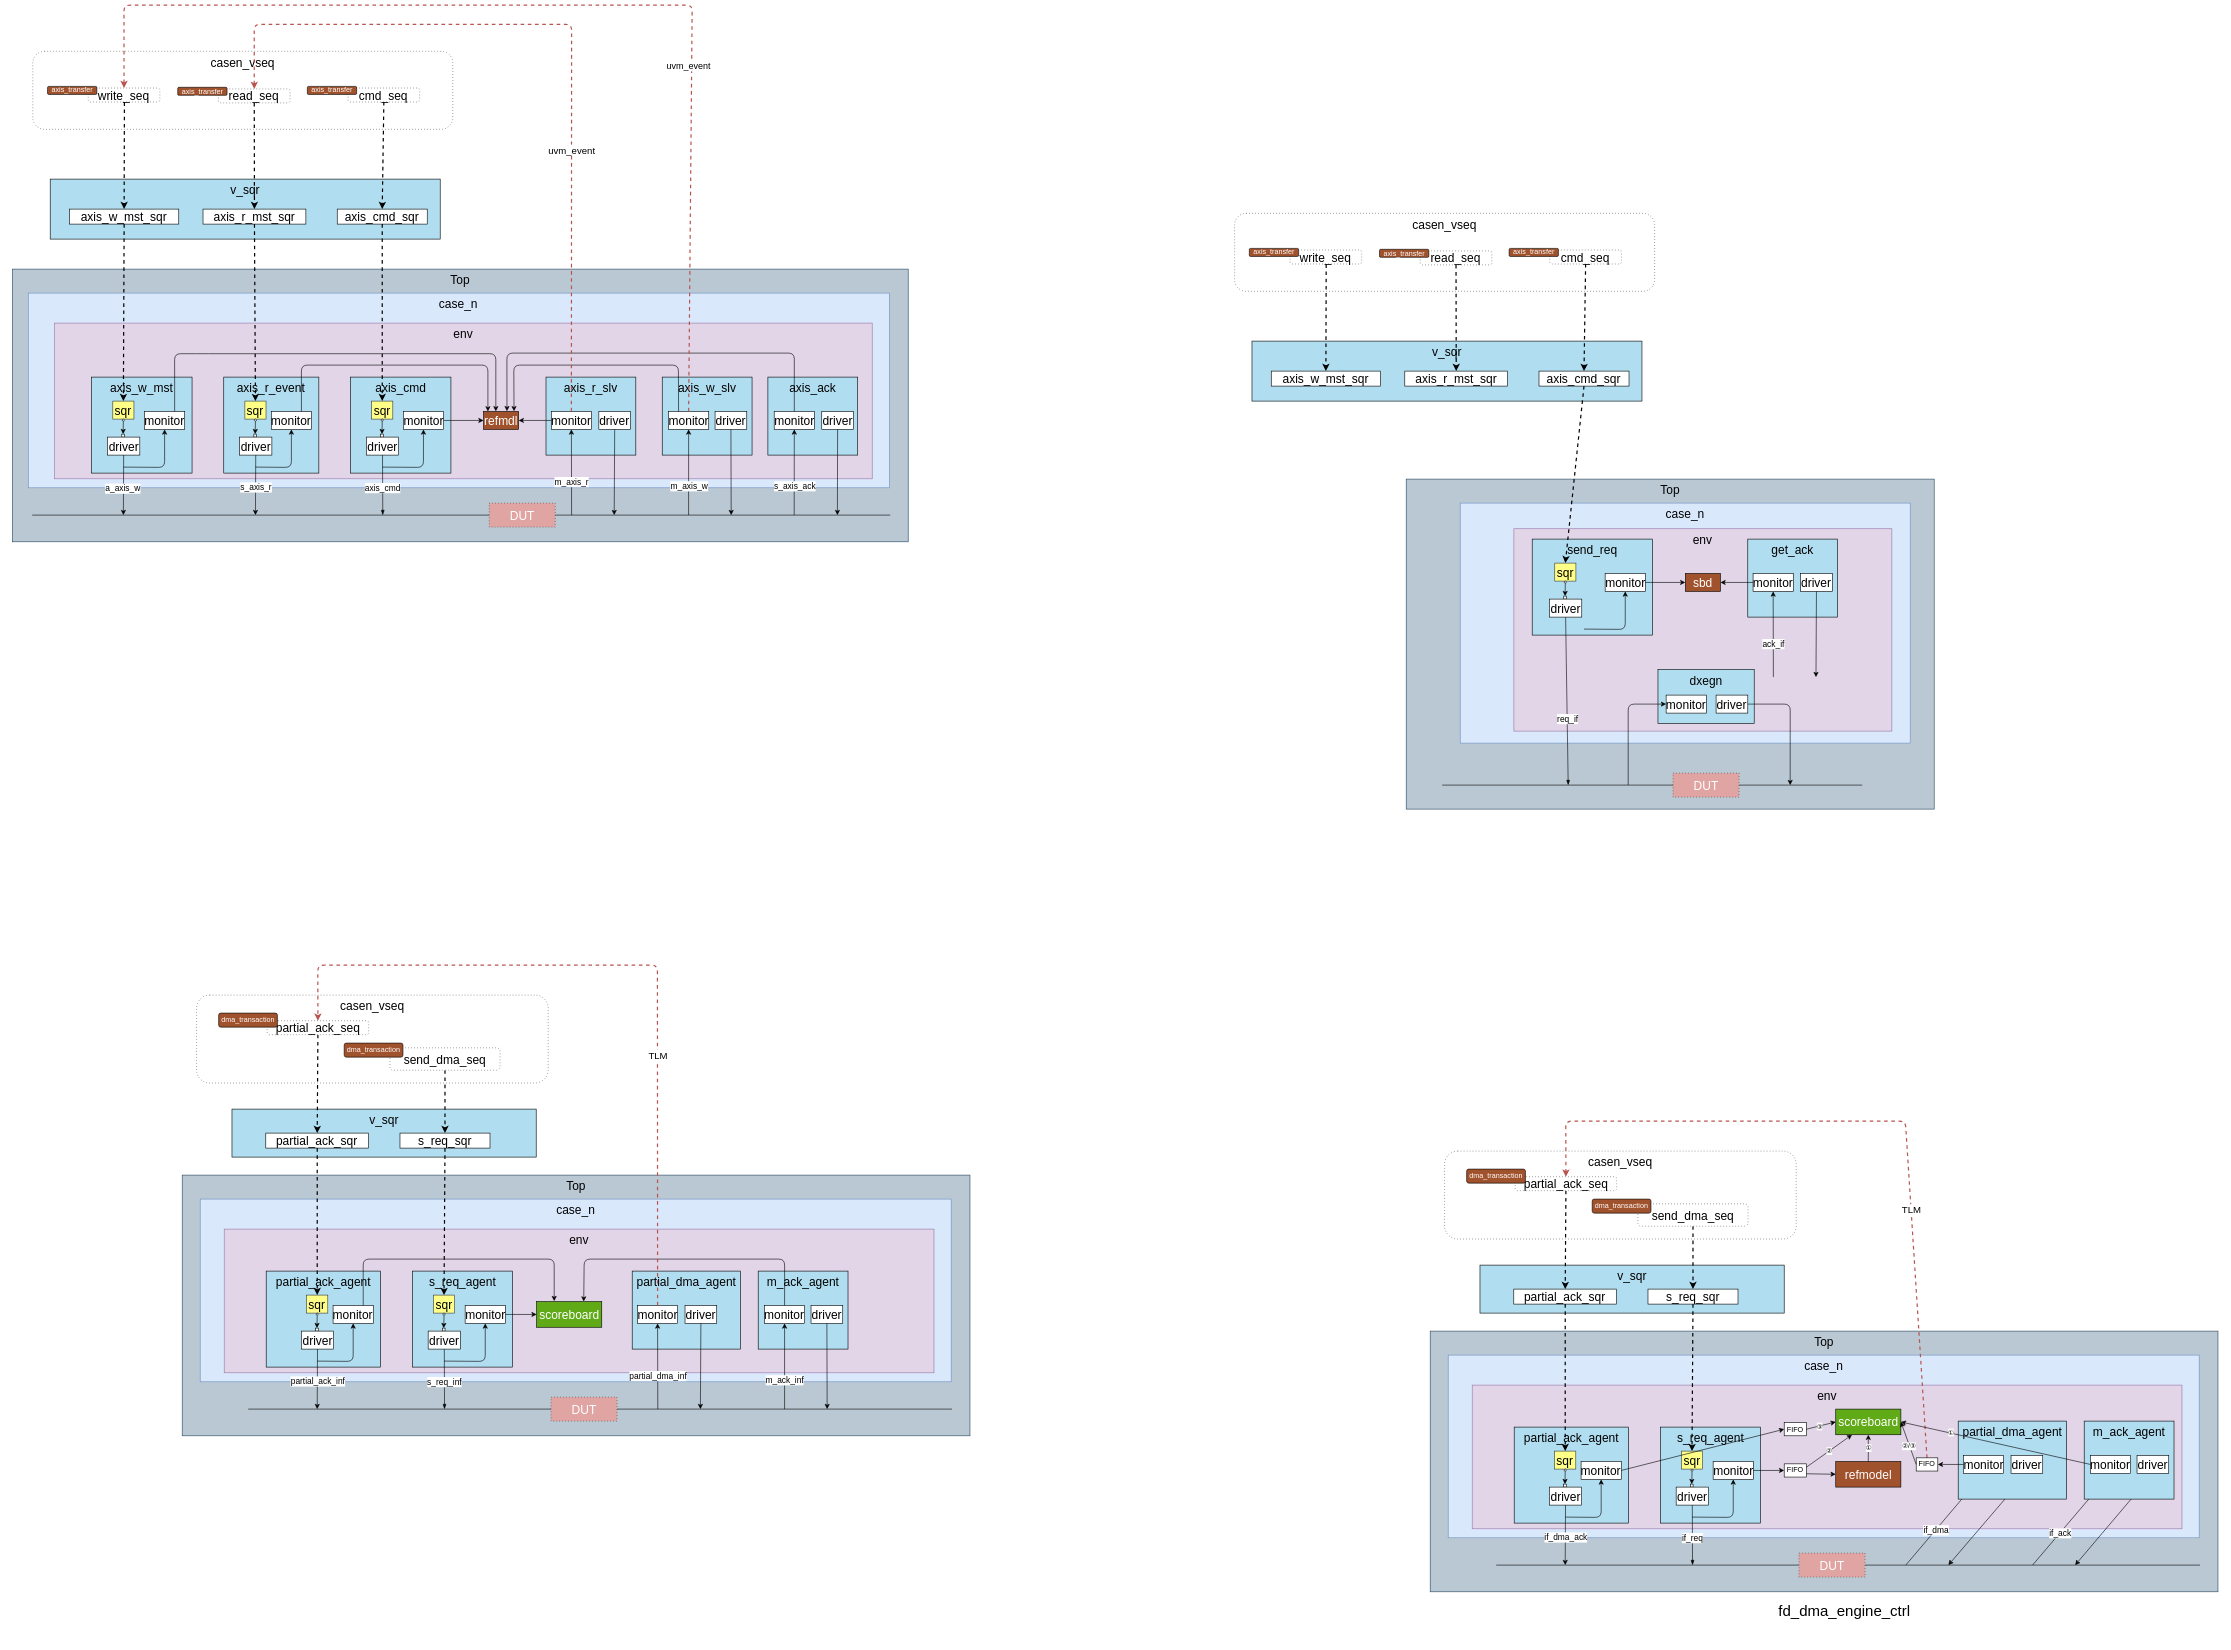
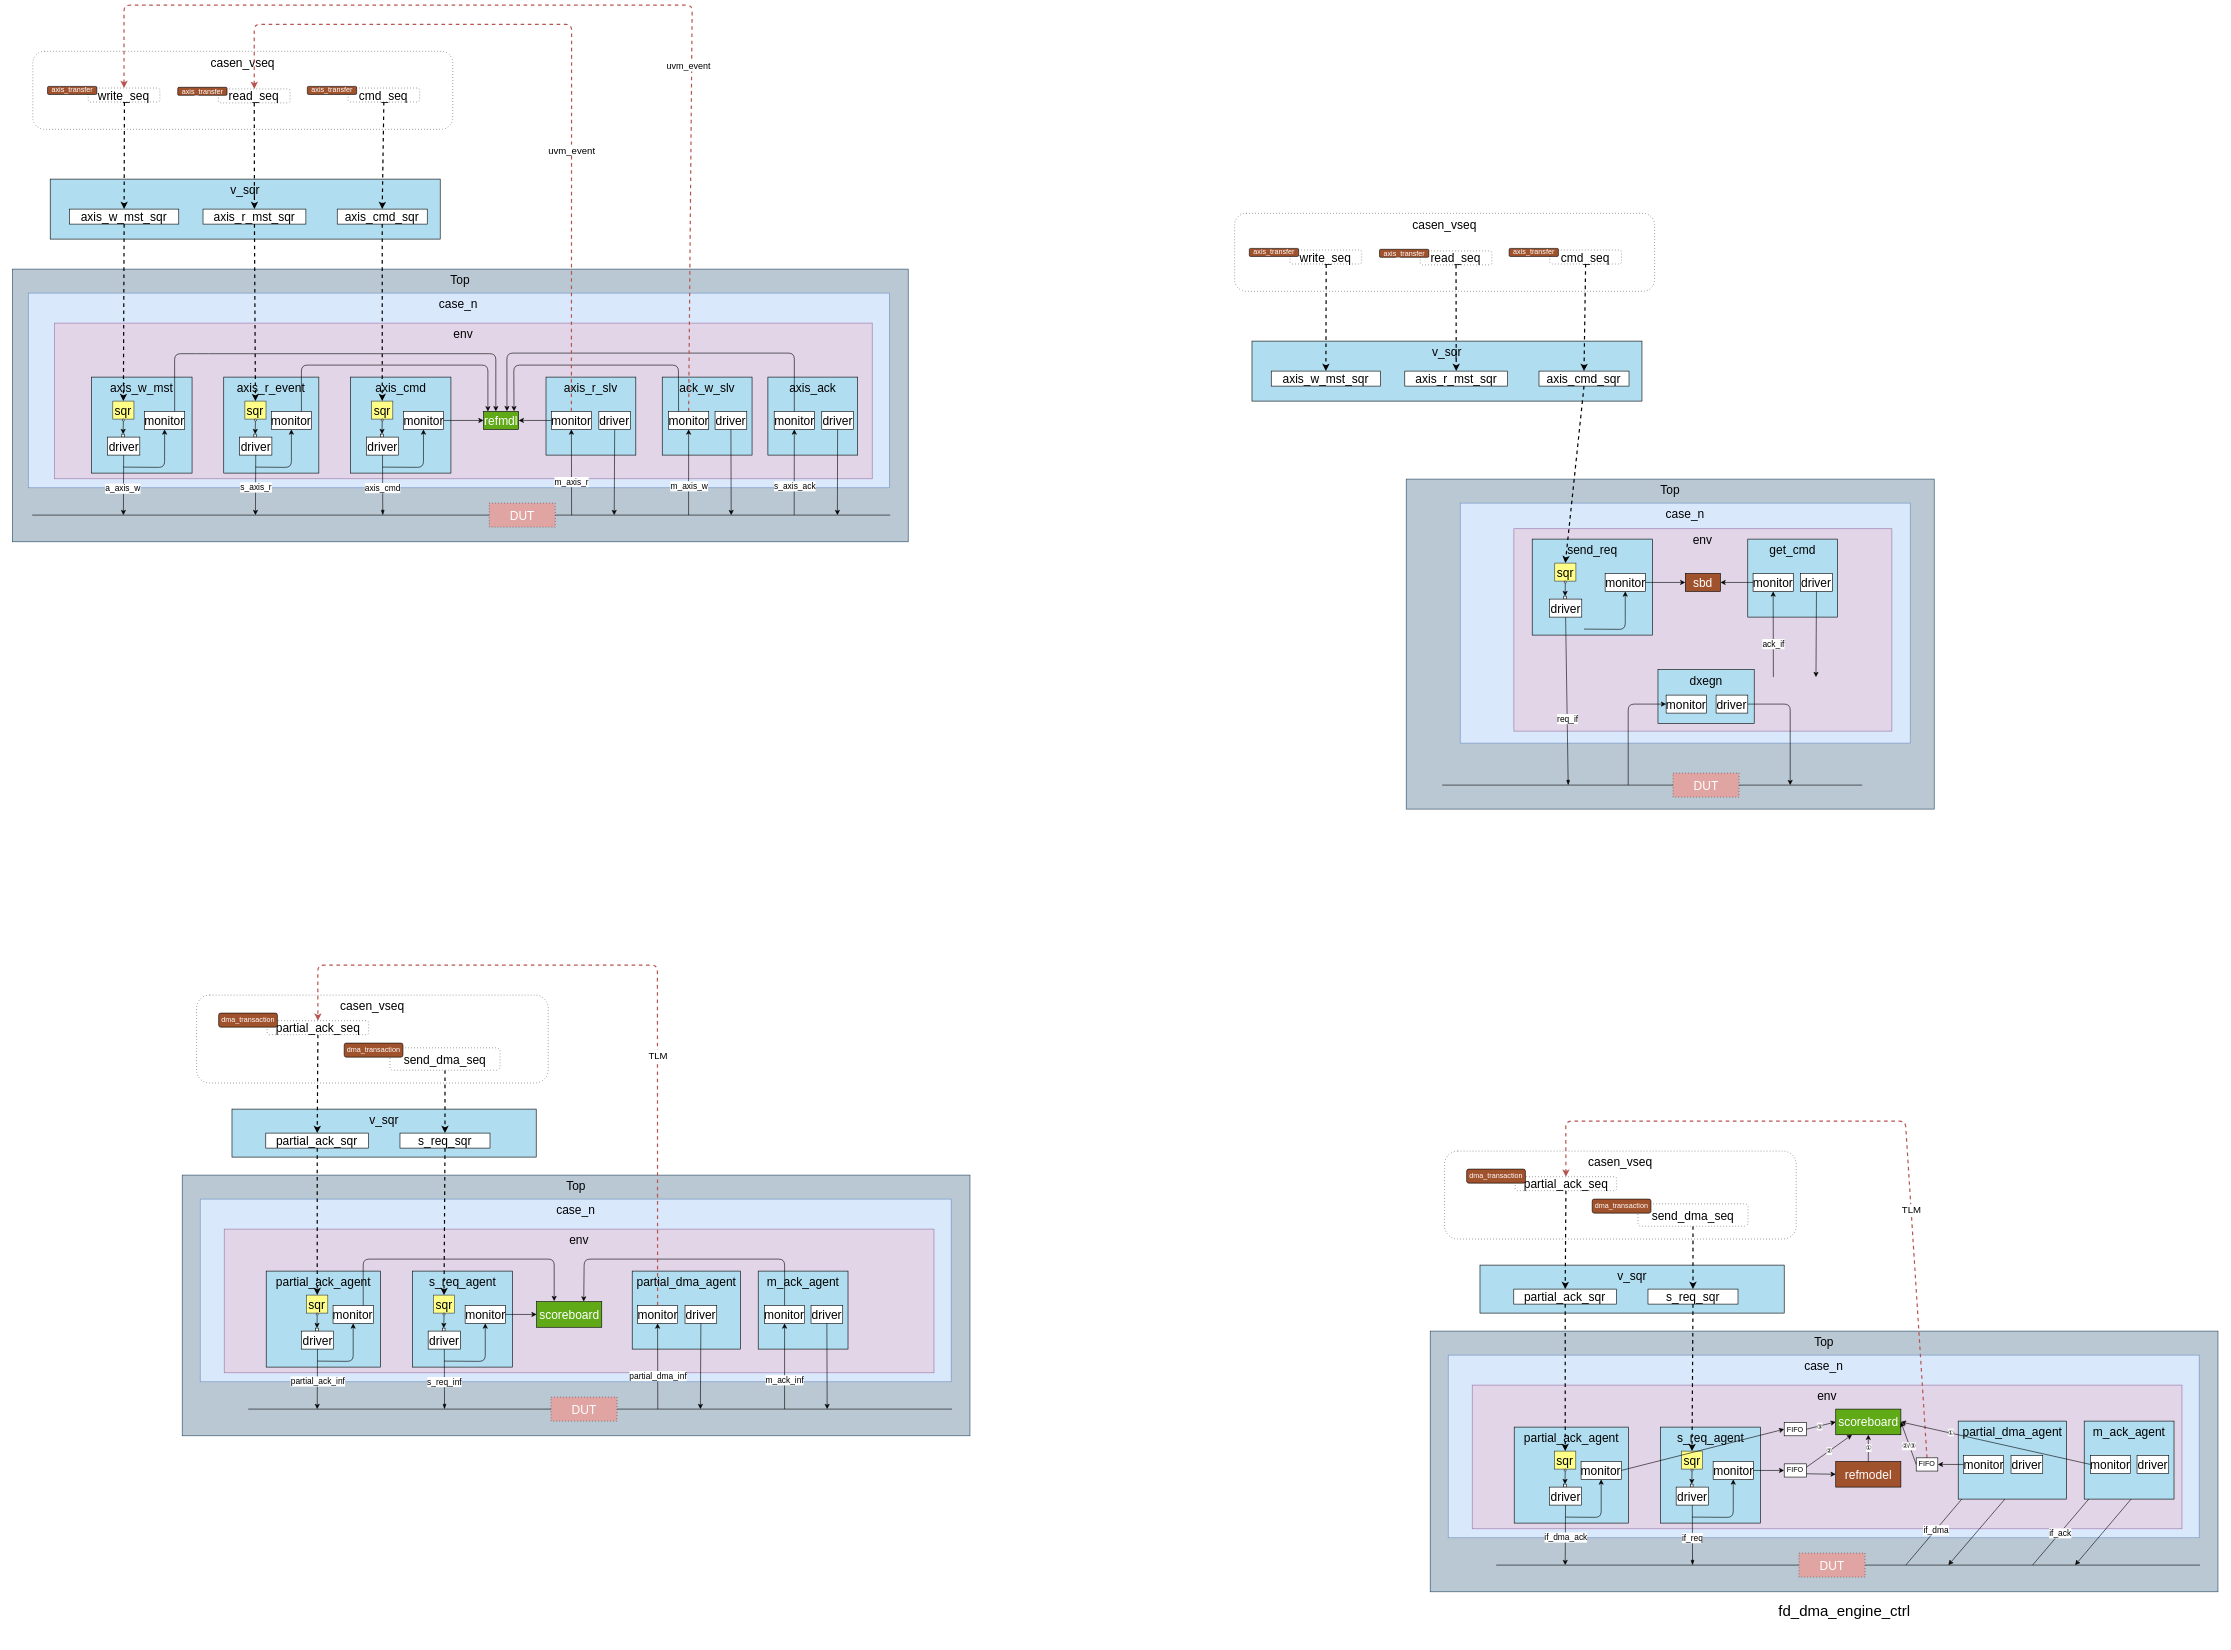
(707, 386) -> (707, 386)
(501, 420) -> (501, 420)
(1793, 548) -> (1793, 548)
